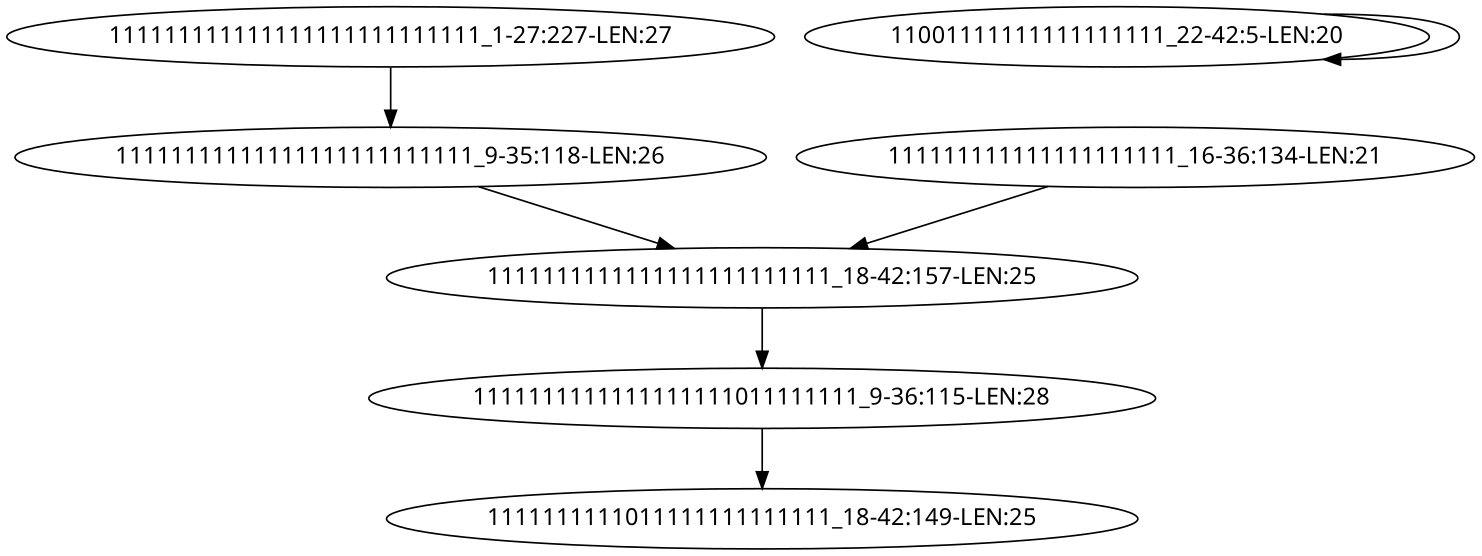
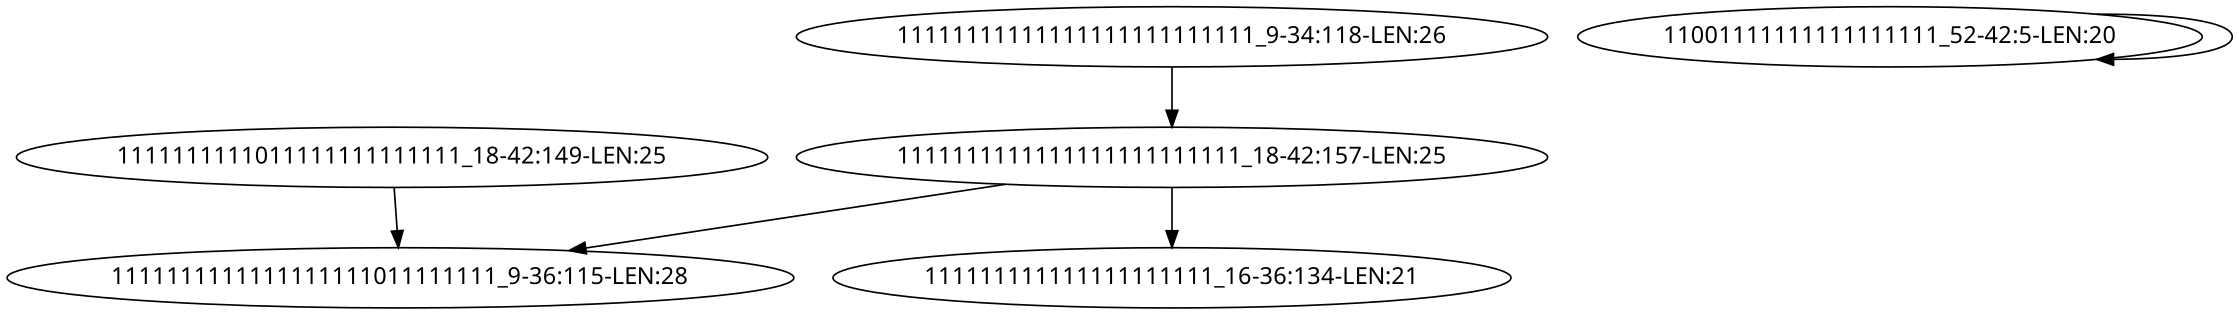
(391, 37) -> none
(1117, 37) -> (1890, 37)
(391, 157) -> (1172, 37)
(957, 215) -> (1172, 209)
(762, 450) -> (396, 209)
